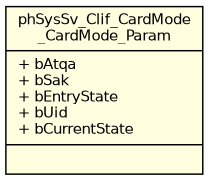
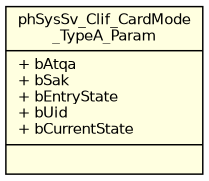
(104, 36) -> (104, 36)
